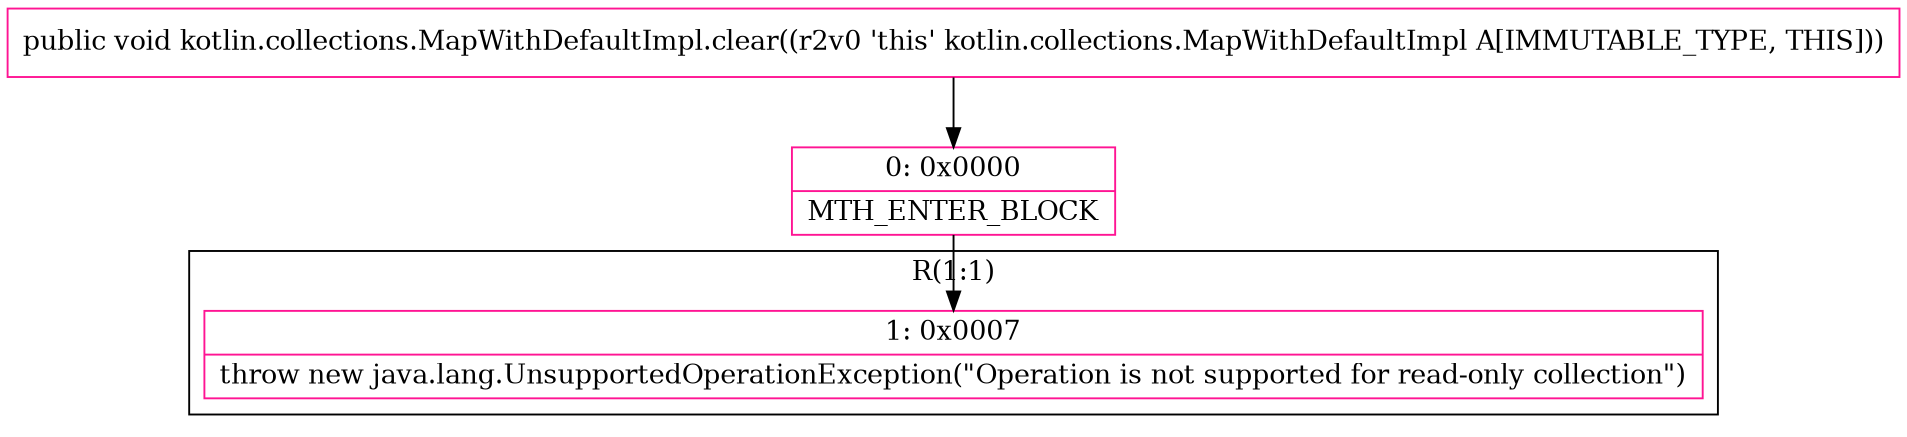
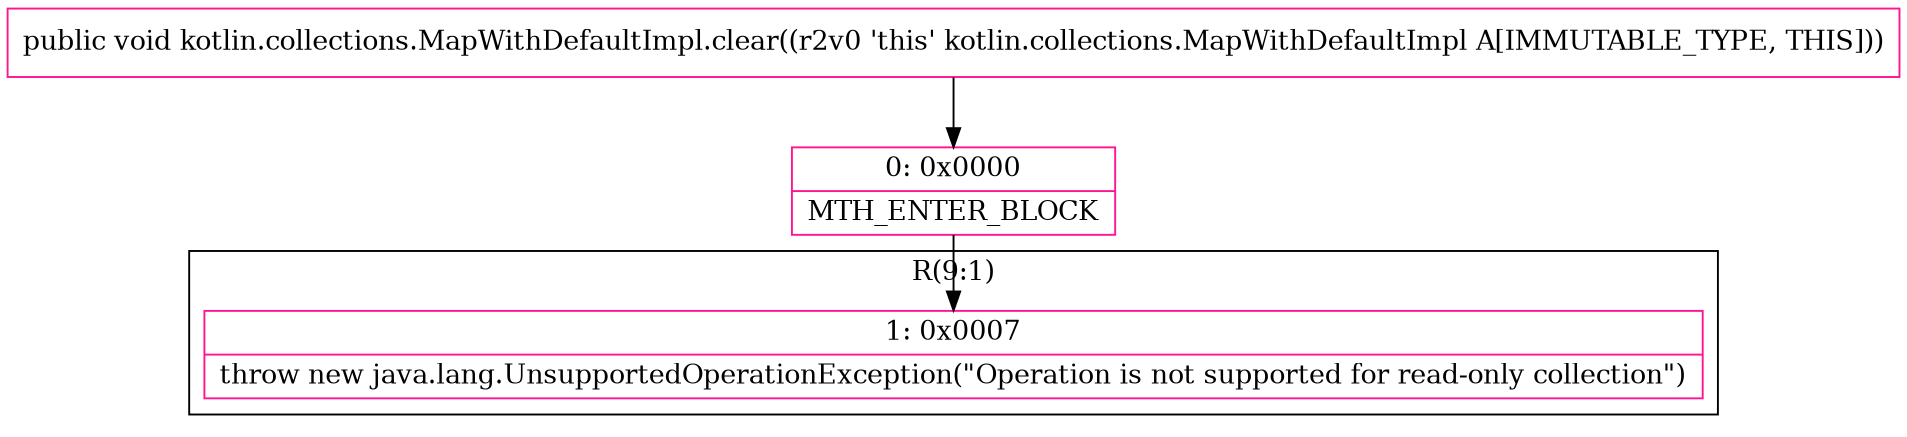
(954, 273) -> (954, 273)
